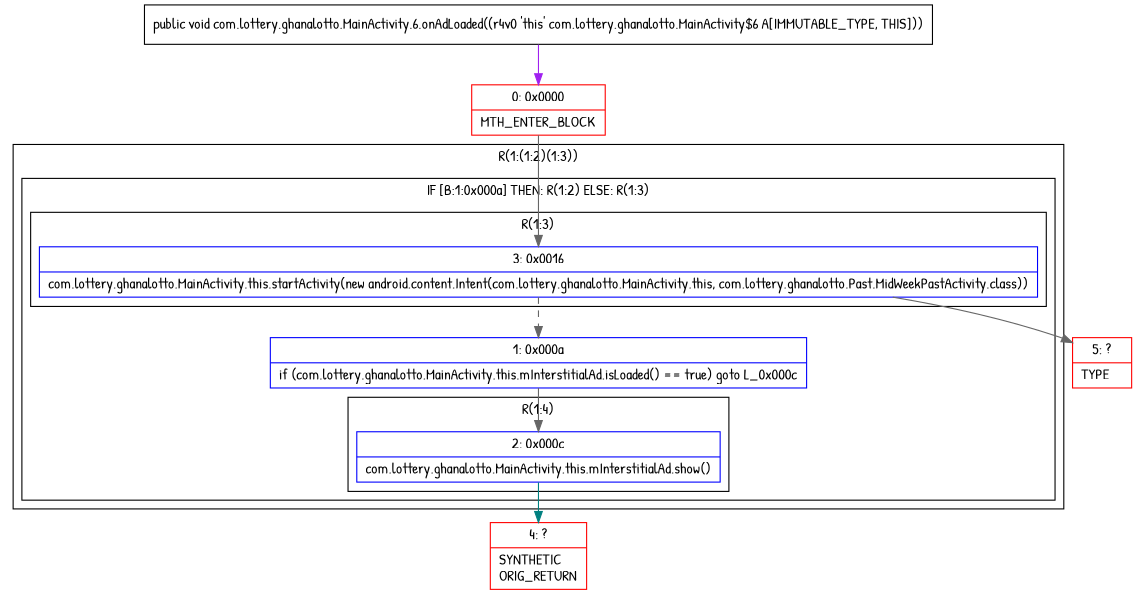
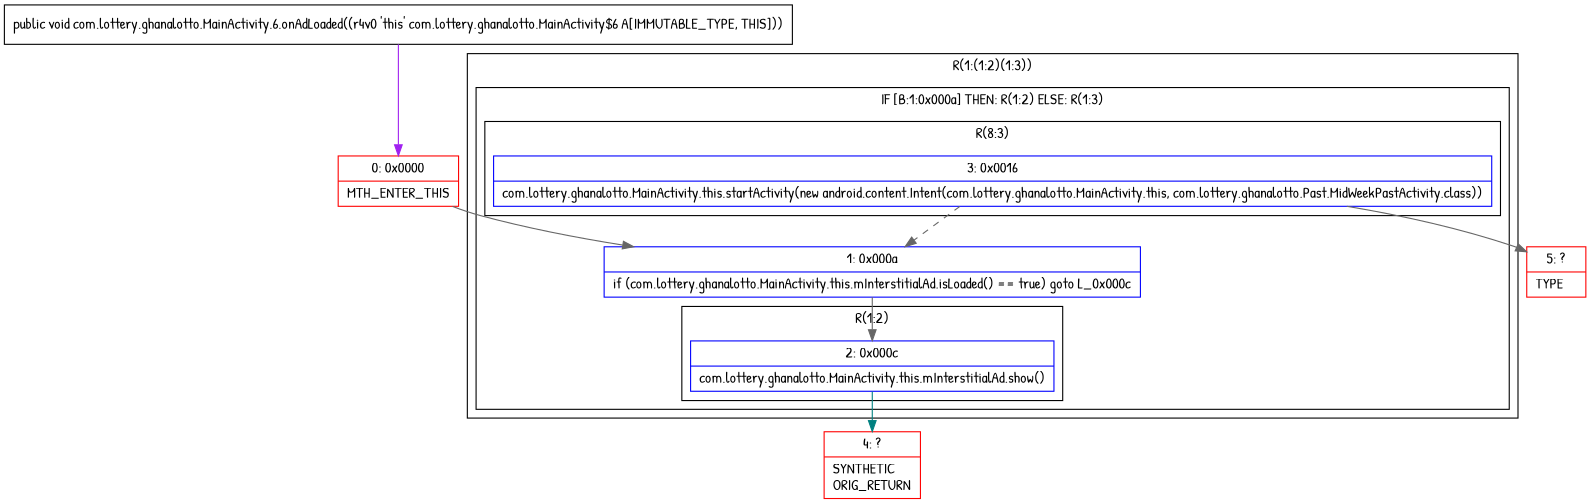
(538, 122) -> (398, 193)
(538, 185) -> (537, 229)
(538, 225) -> (993, 134)
(538, 410) -> (872, 319)
